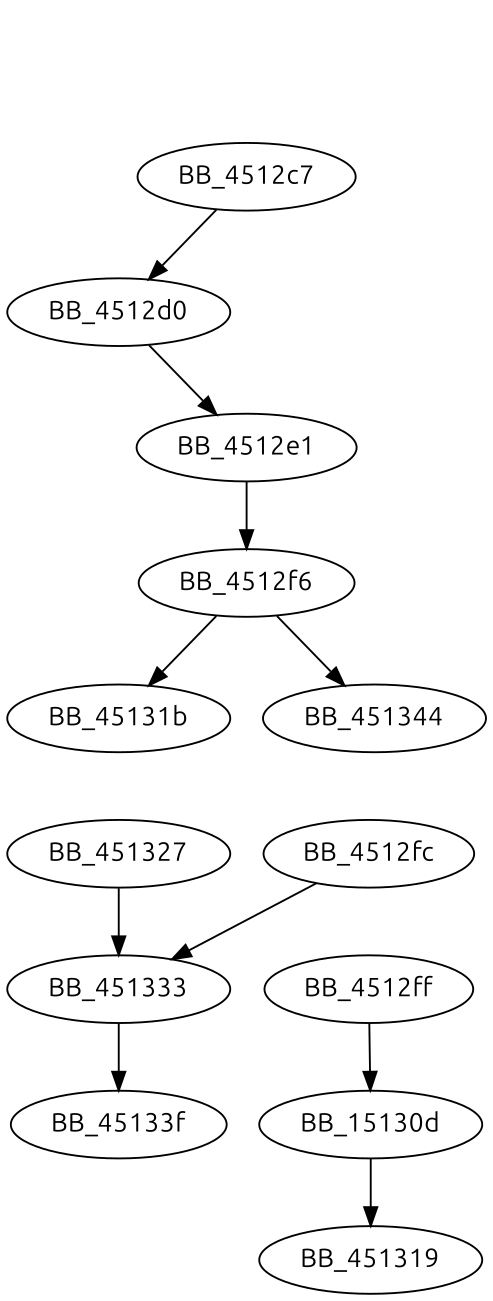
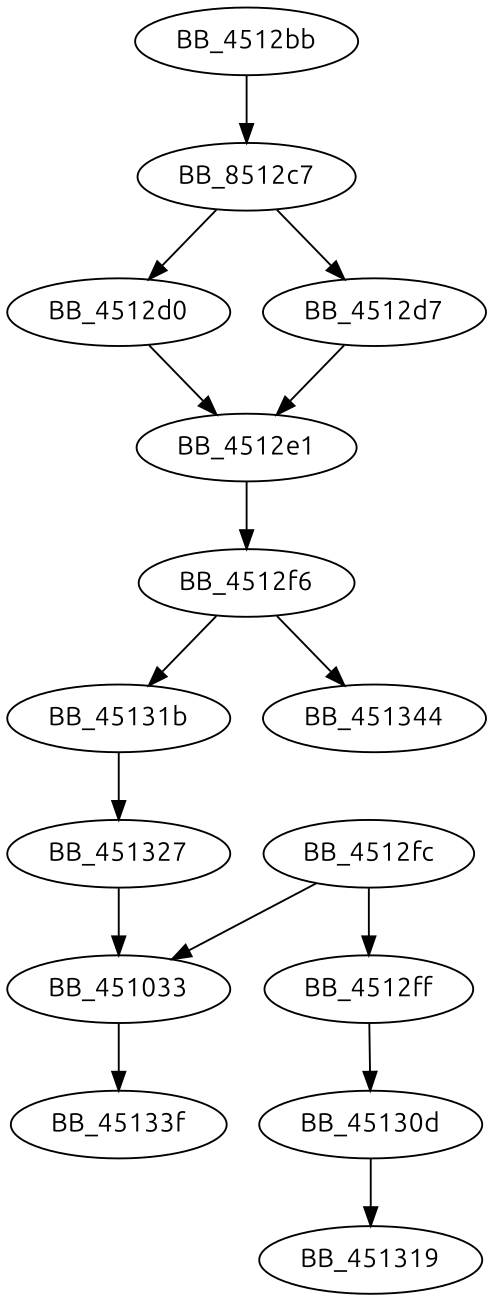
none -> (247, 41)
(247, 177) -> (247, 177)
none -> (374, 312)
none -> (119, 777)
none -> (369, 912)
(119, 989) -> (119, 989)
(371, 1125) -> (371, 1125)
